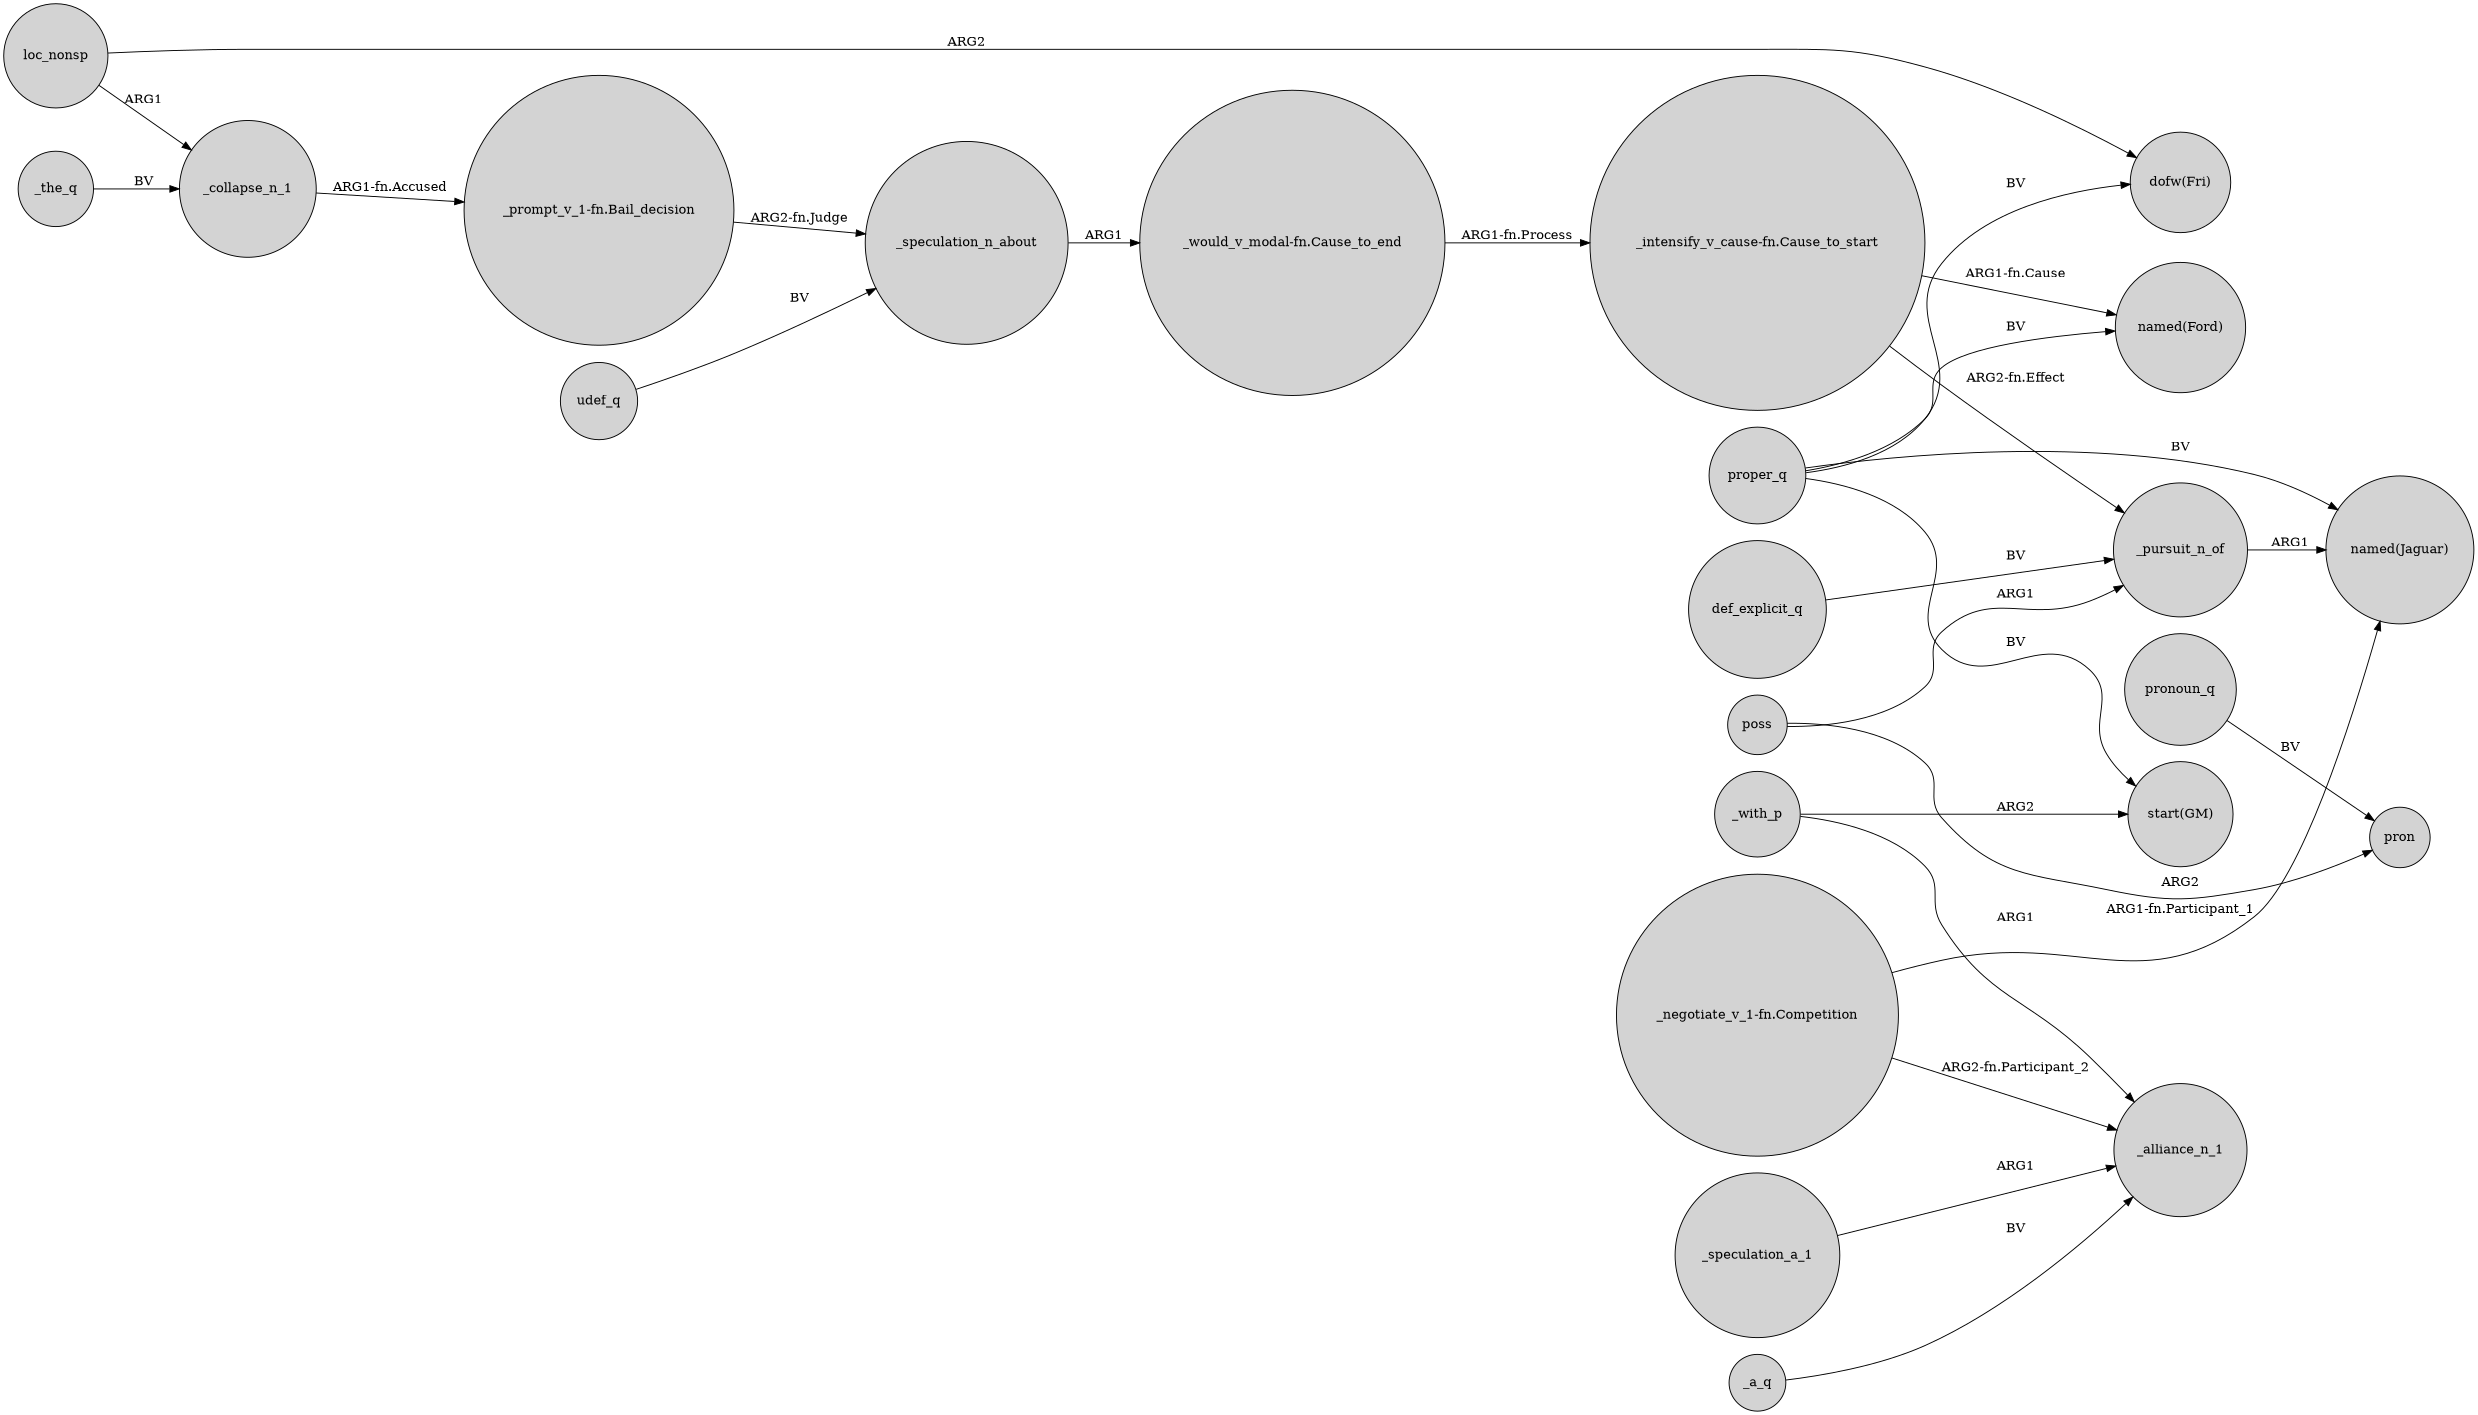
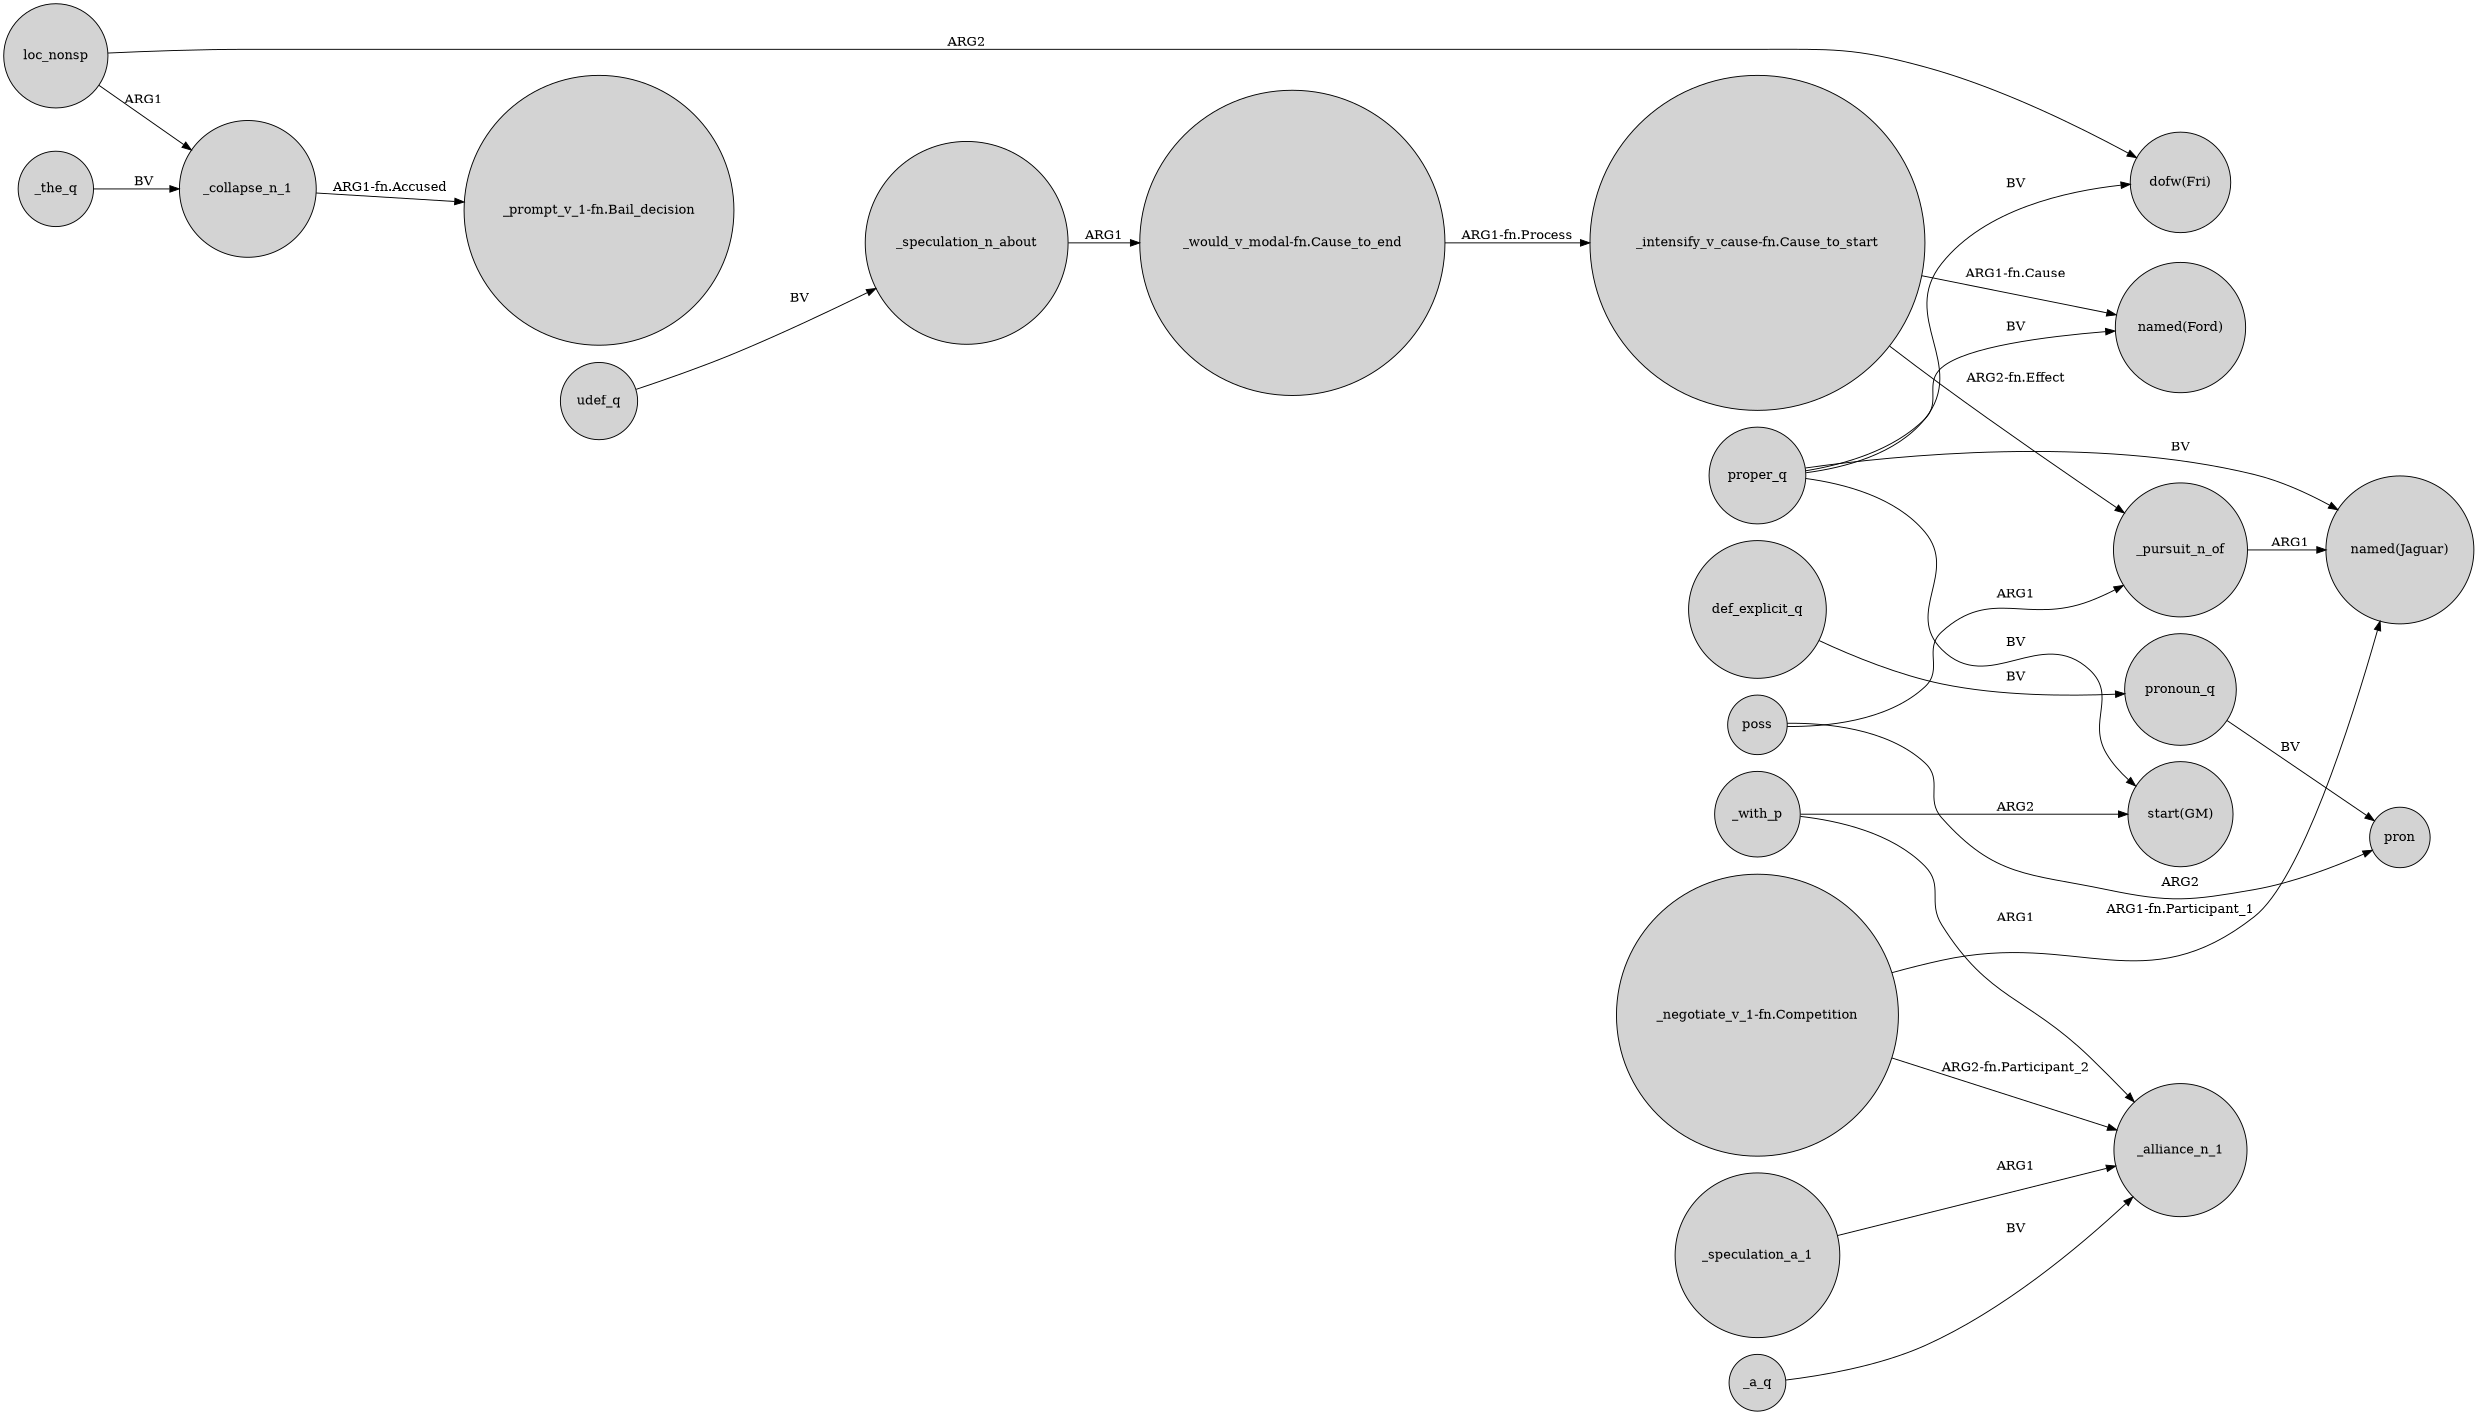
(795, 228) -> none
(1965, 580) -> (1963, 688)
